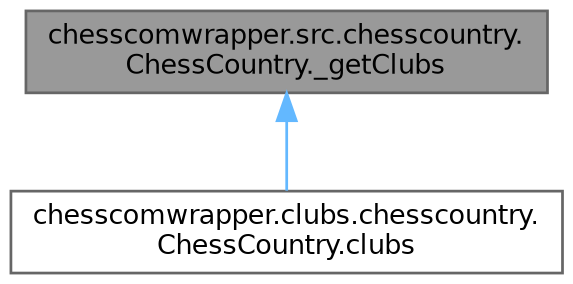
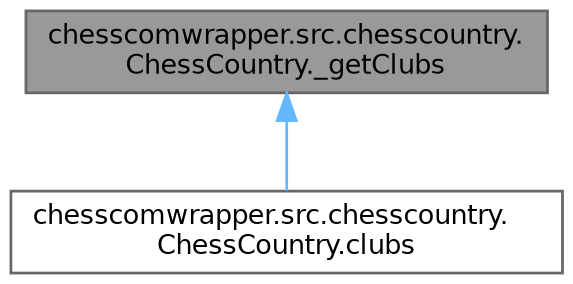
(287, 232) -> (287, 232)
